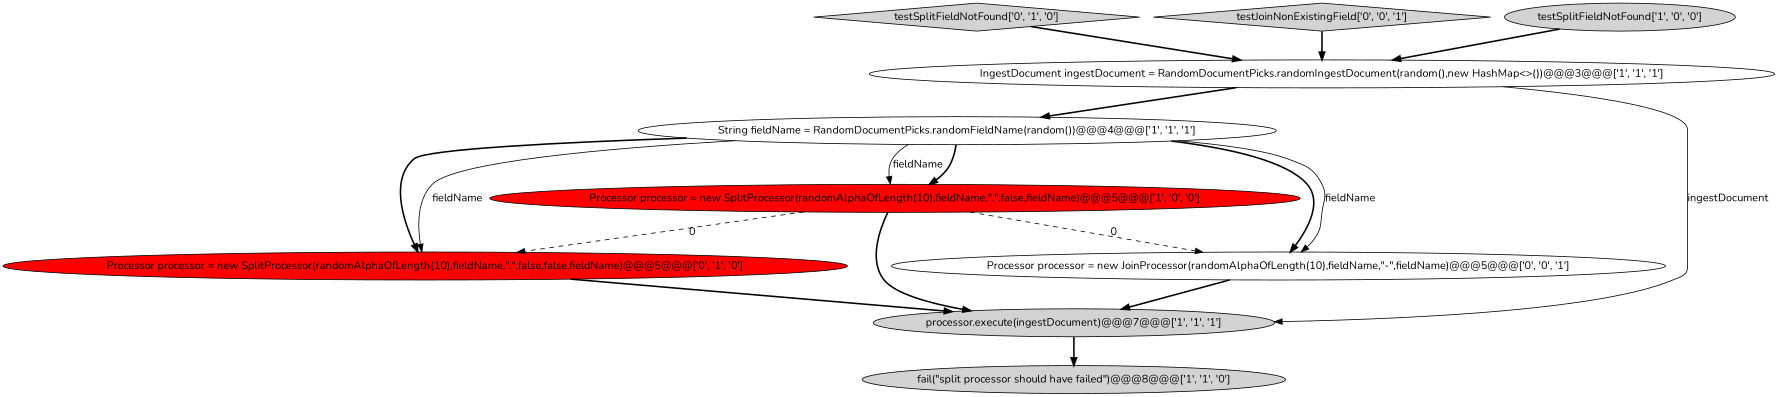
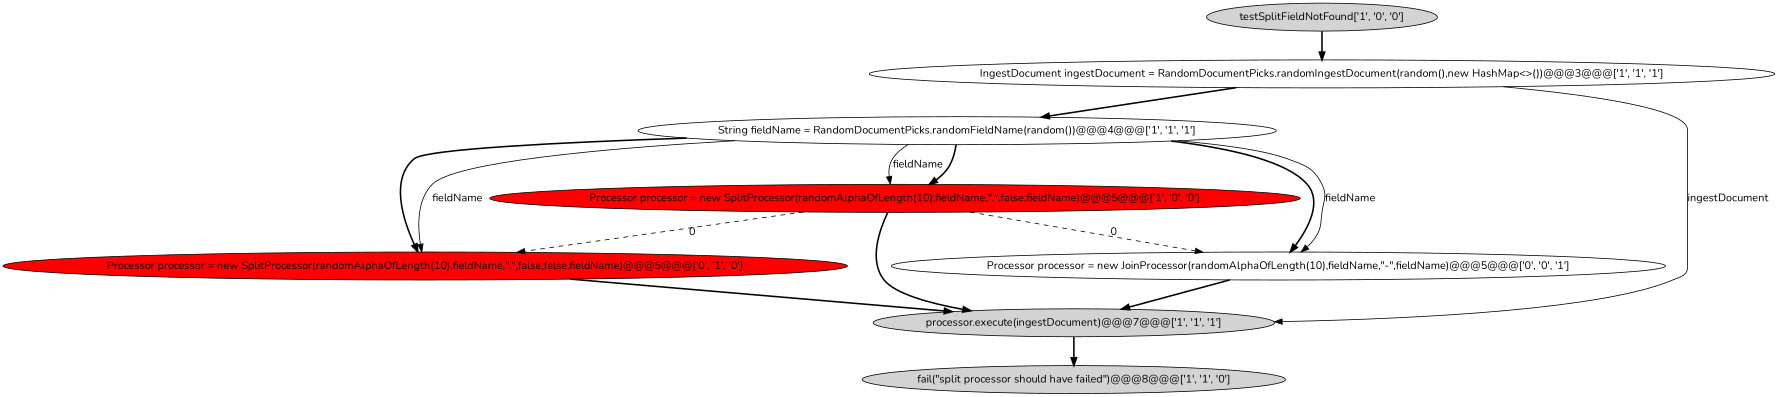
(977, 17) -> none
(1322, 17) -> none
